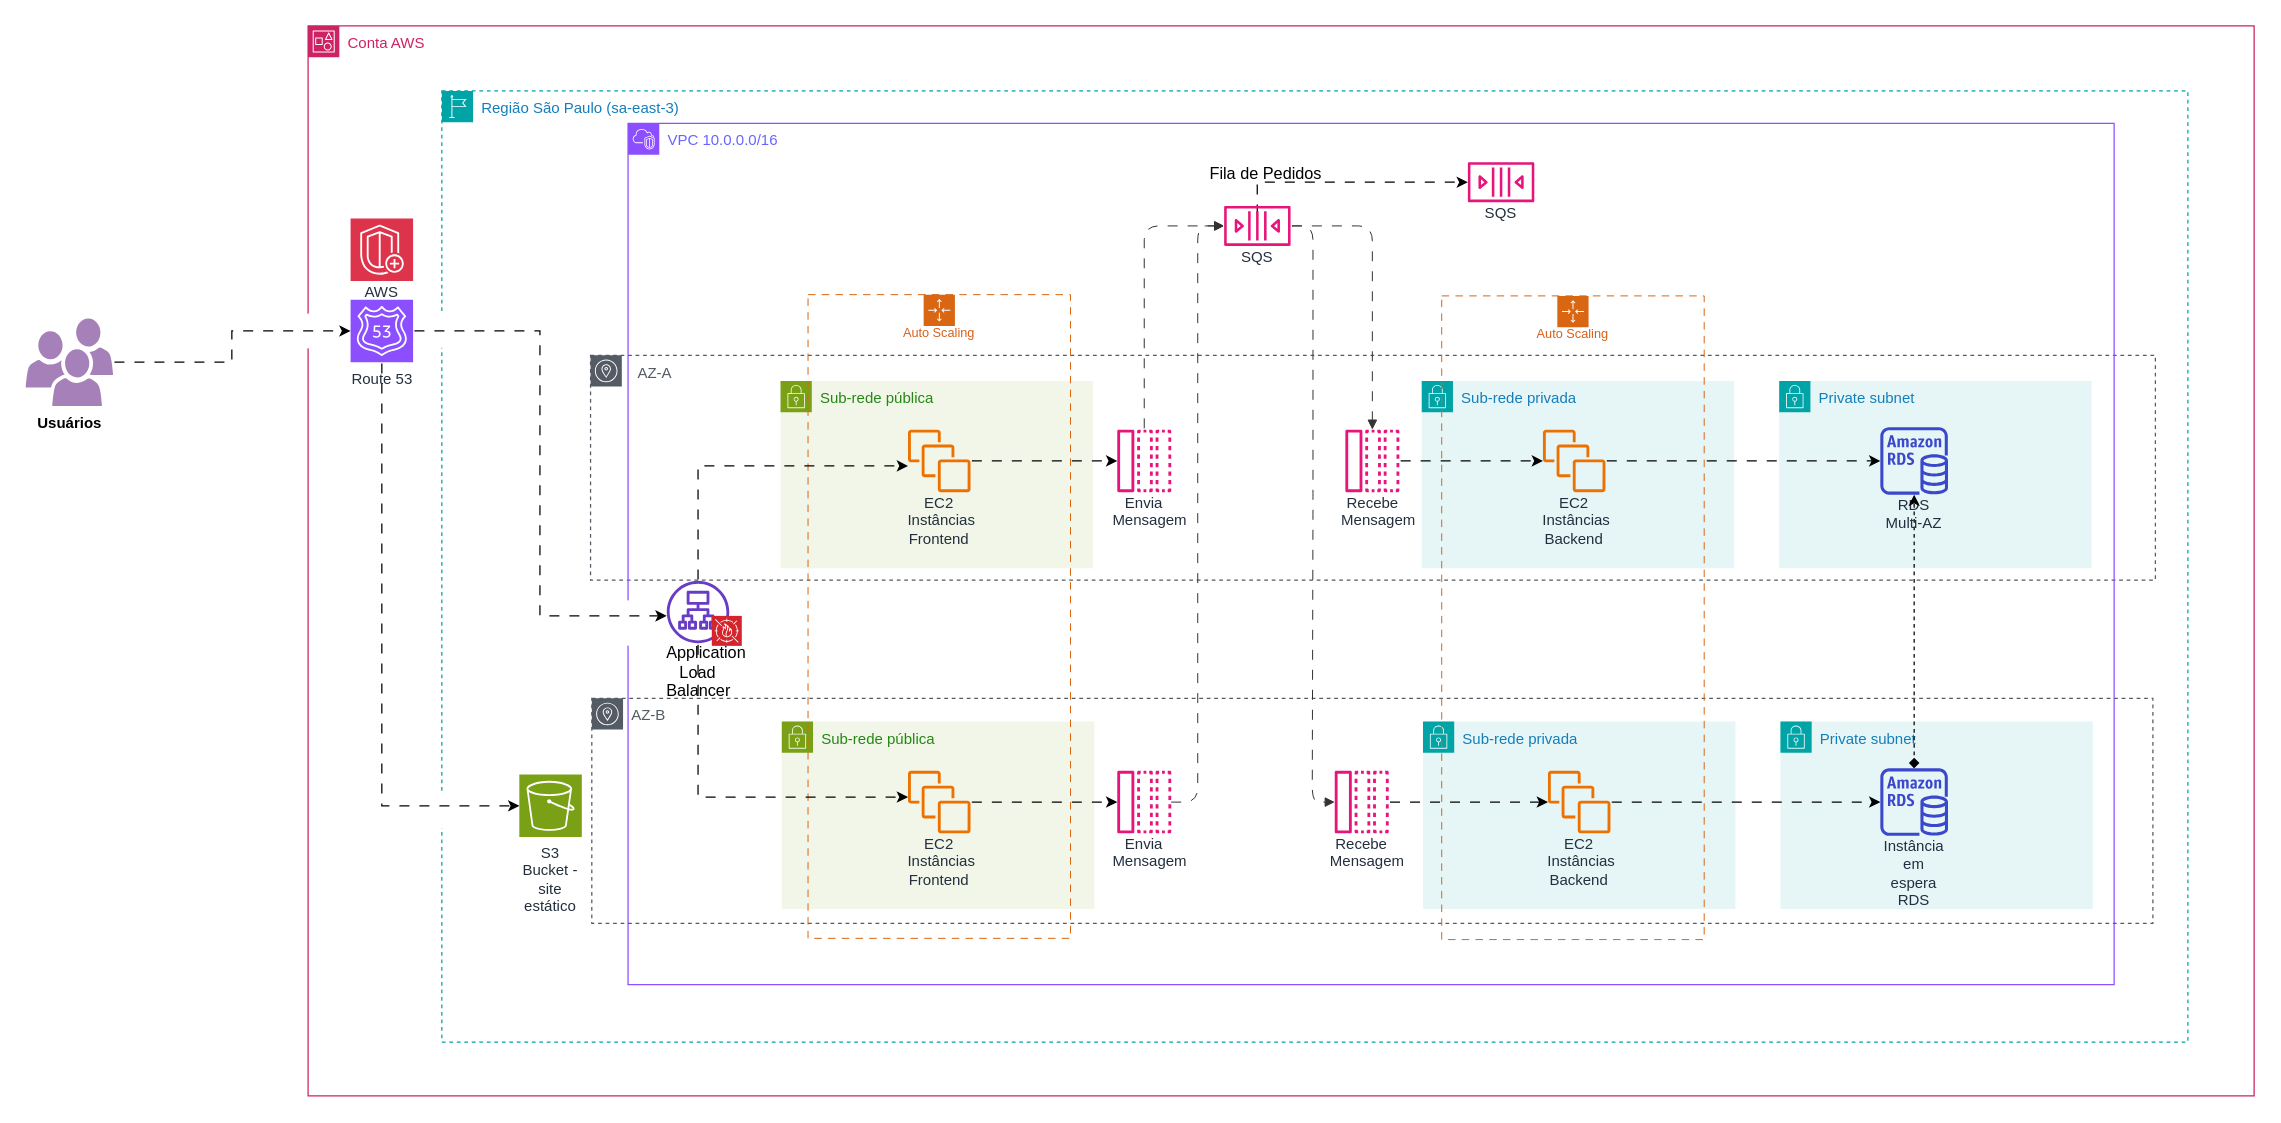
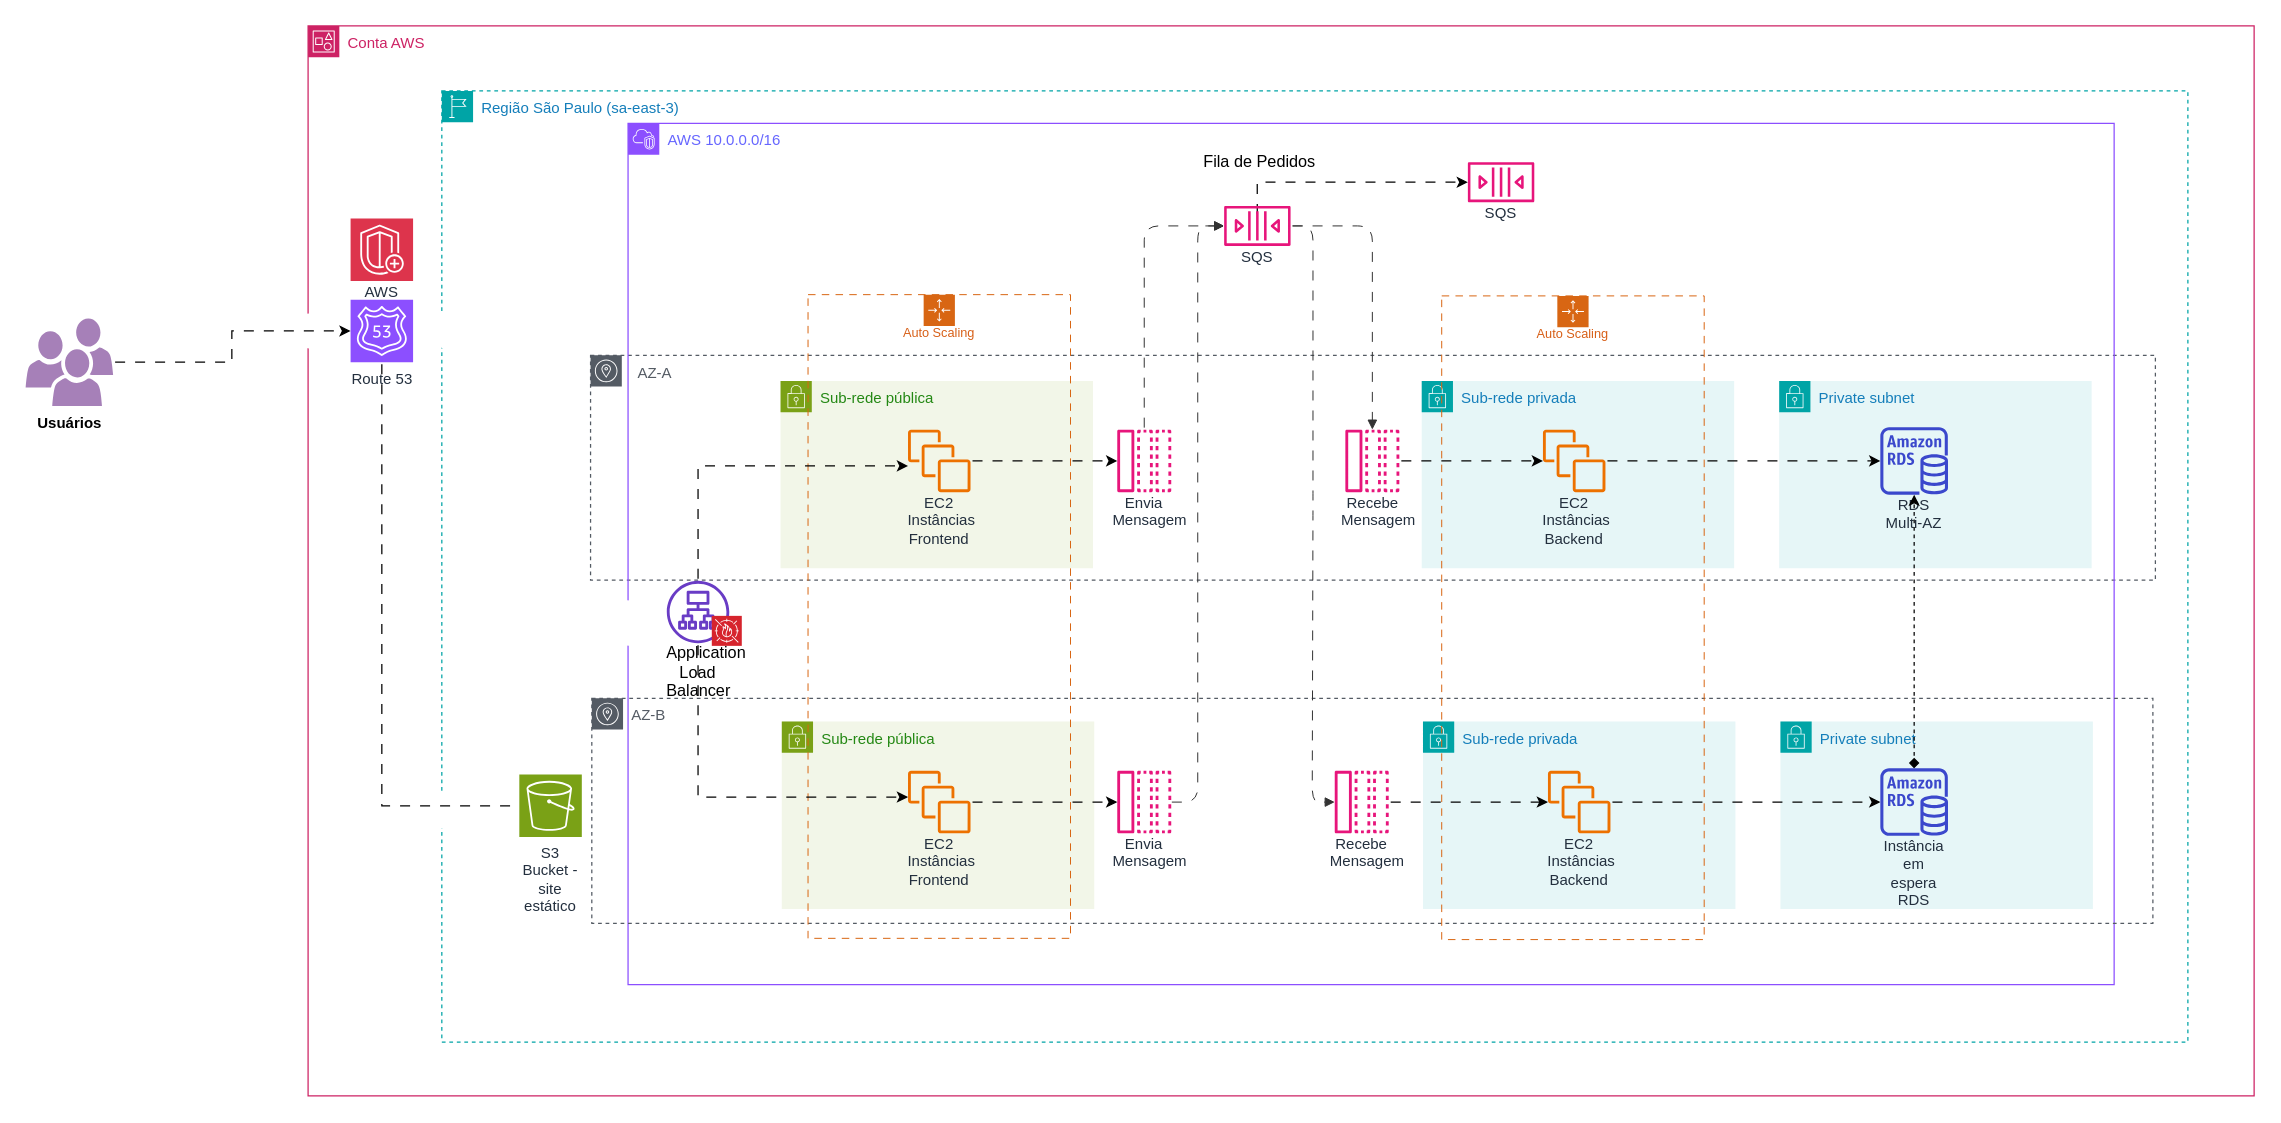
(723, 141) -> (723, 141)
(1266, 173) -> (1260, 161)
(540, 483) -> none
(509, 806) -> (513, 806)
